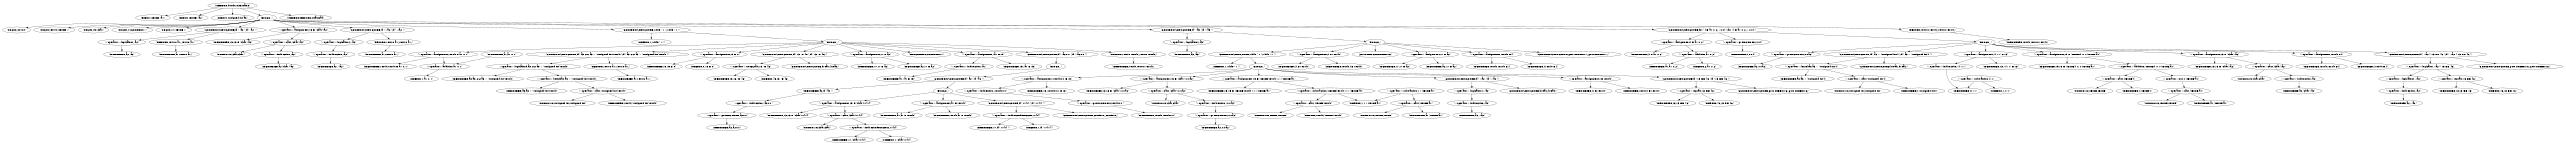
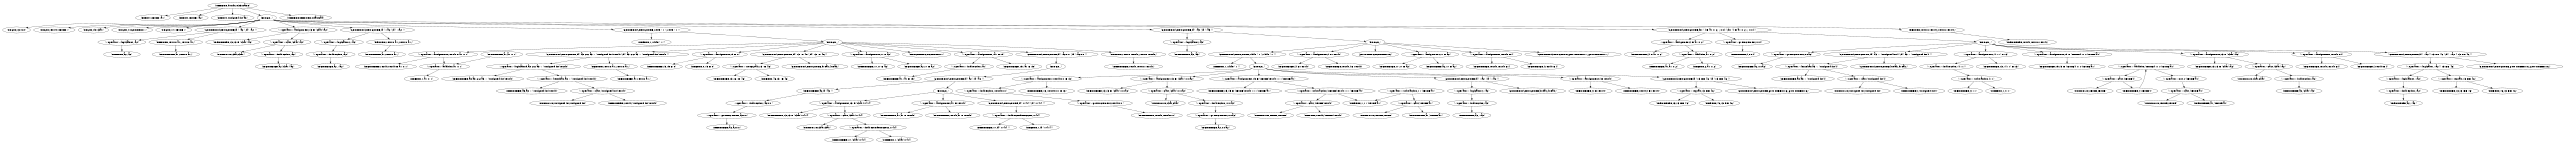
(122, 54) -> (122, 54)
(2106, 60) -> (2144, 80)
(1949, 80) -> (1961, 72)
(1090, 115) -> none
